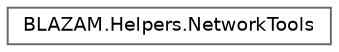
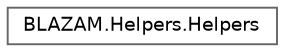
(169, 26) -> (142, 26)
